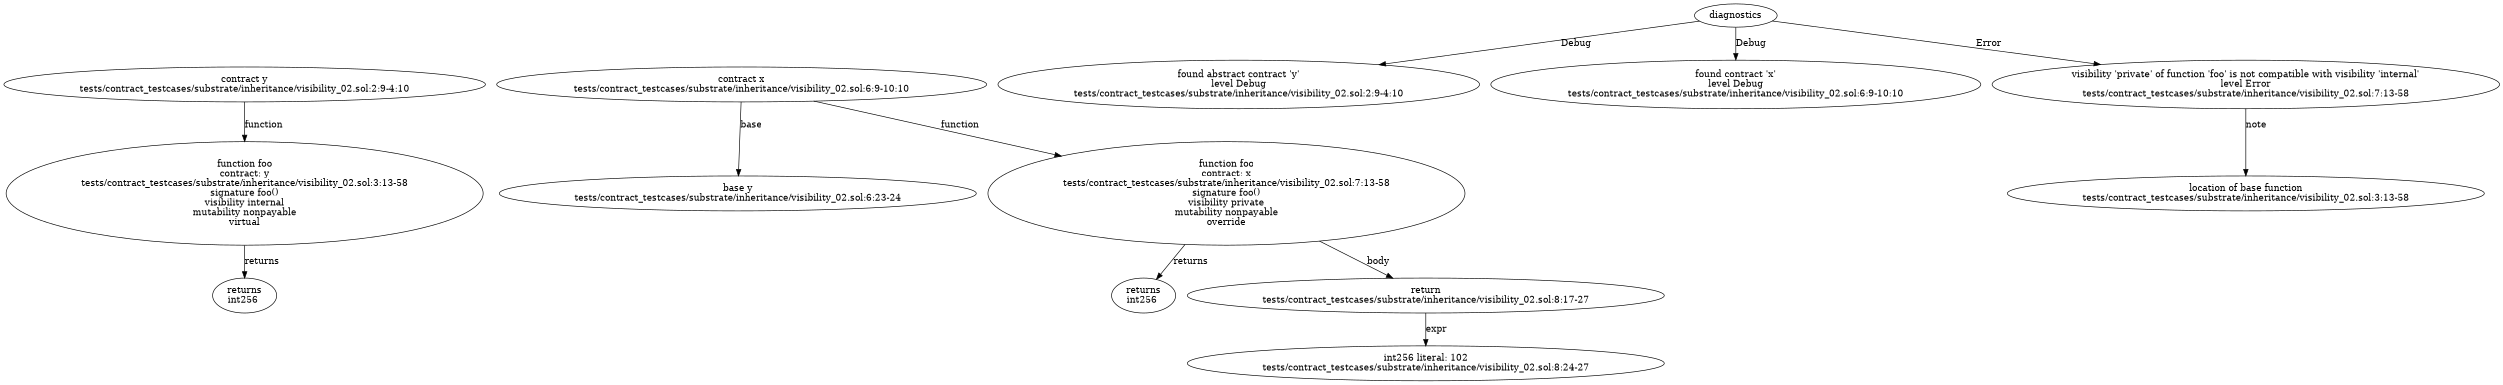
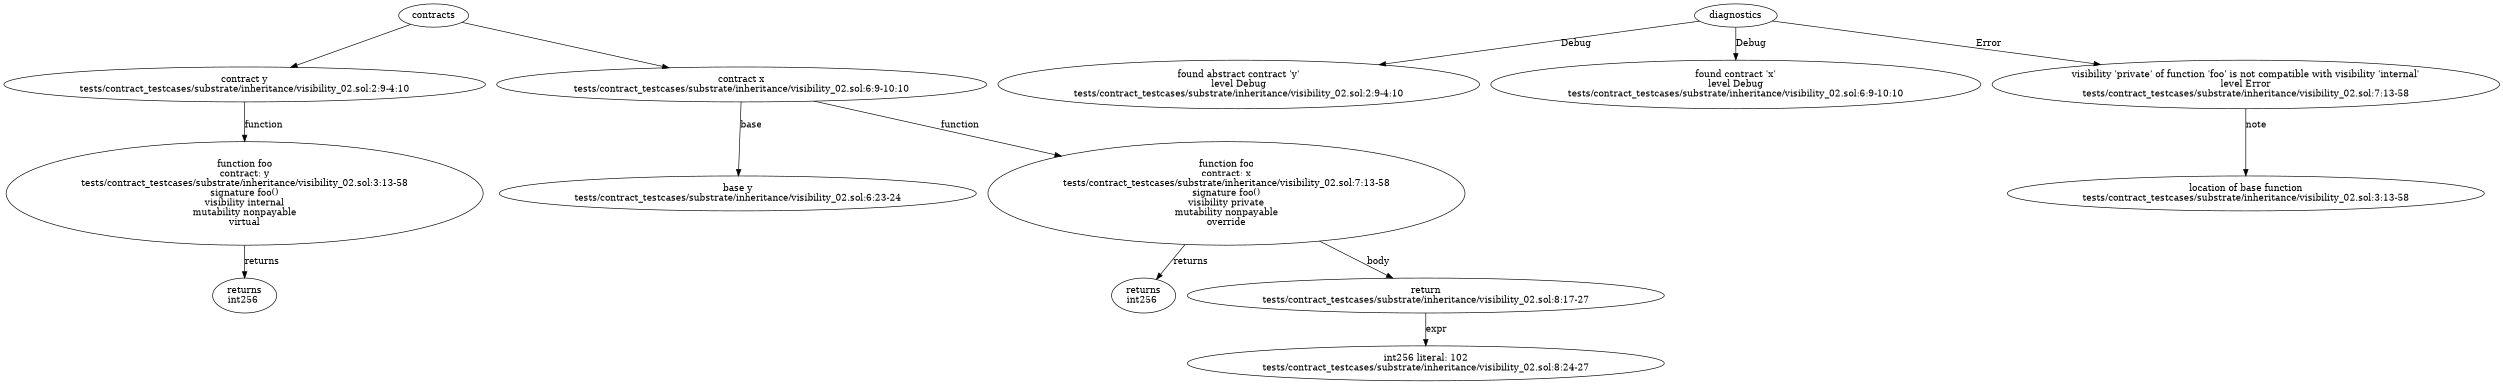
none -> (434, 16)
